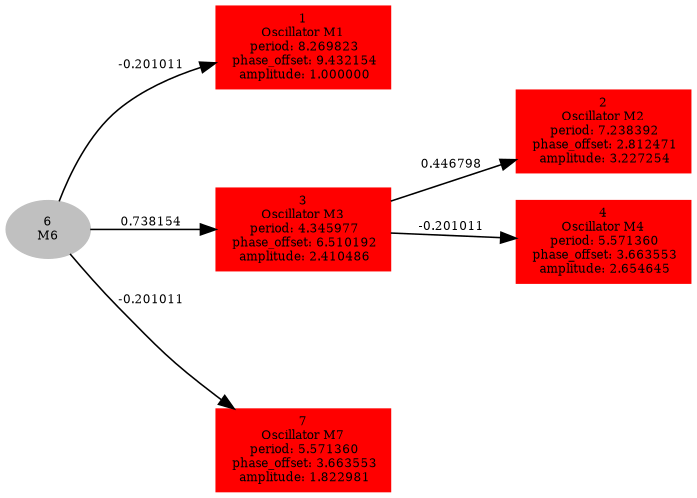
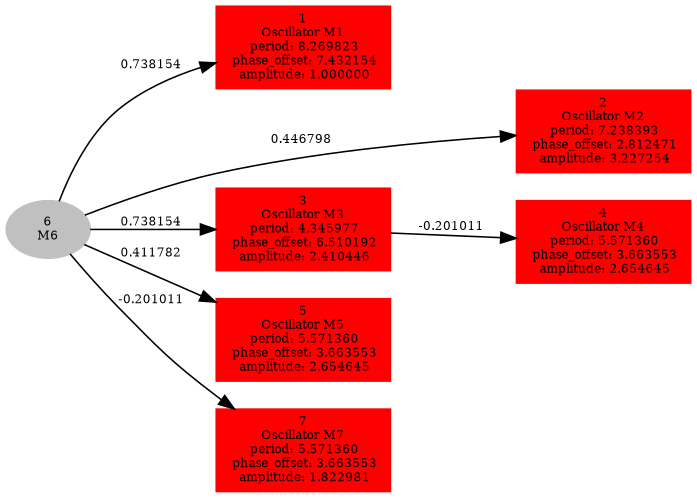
(303, 61) -> (303, 61)
(153, 65) -> (153, 65)
(604, 131) -> (604, 131)
(446, 183) -> (289, 160)
(303, 257) -> (303, 257)
none -> (303, 340)
